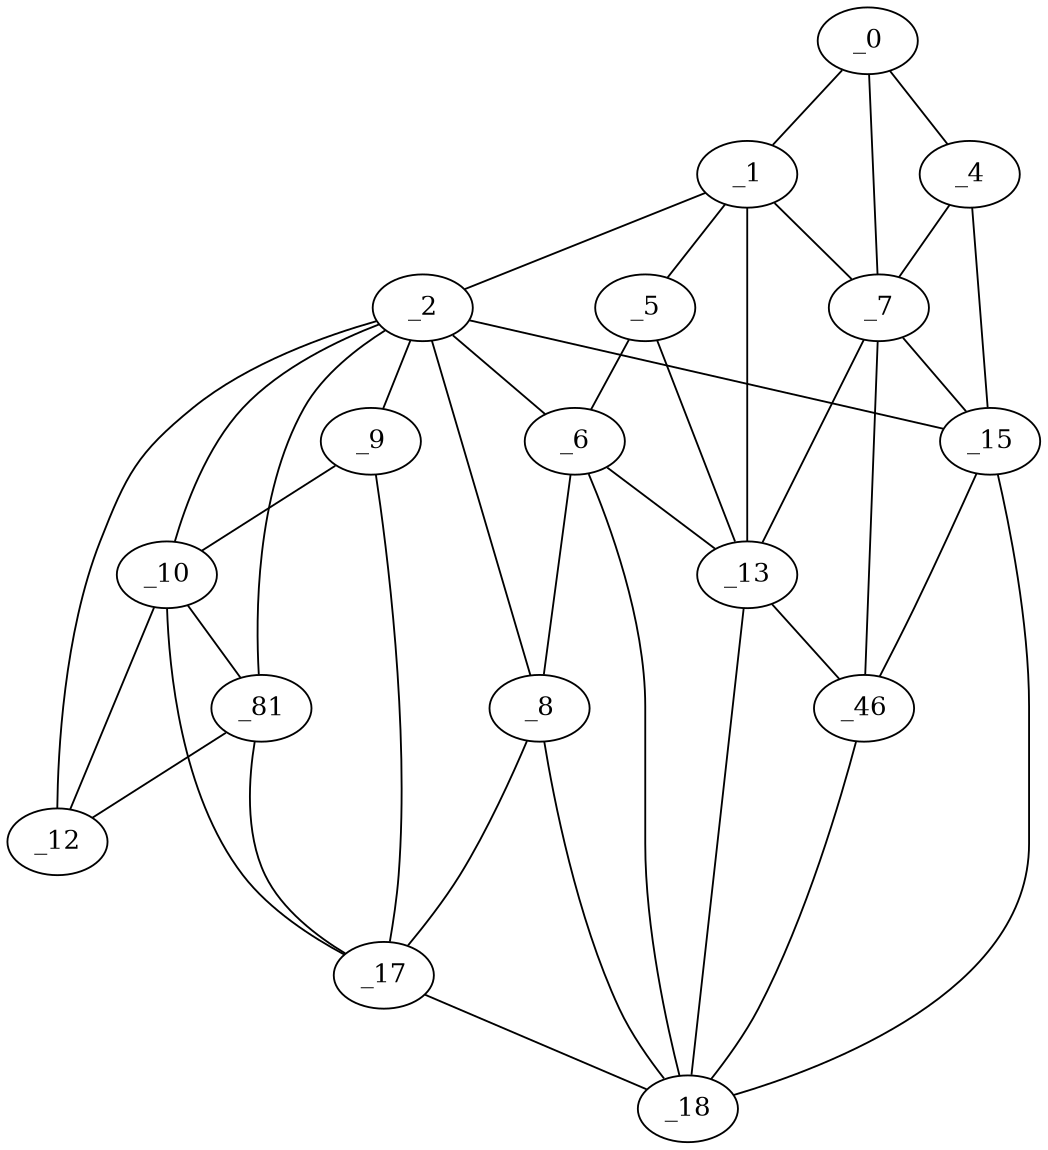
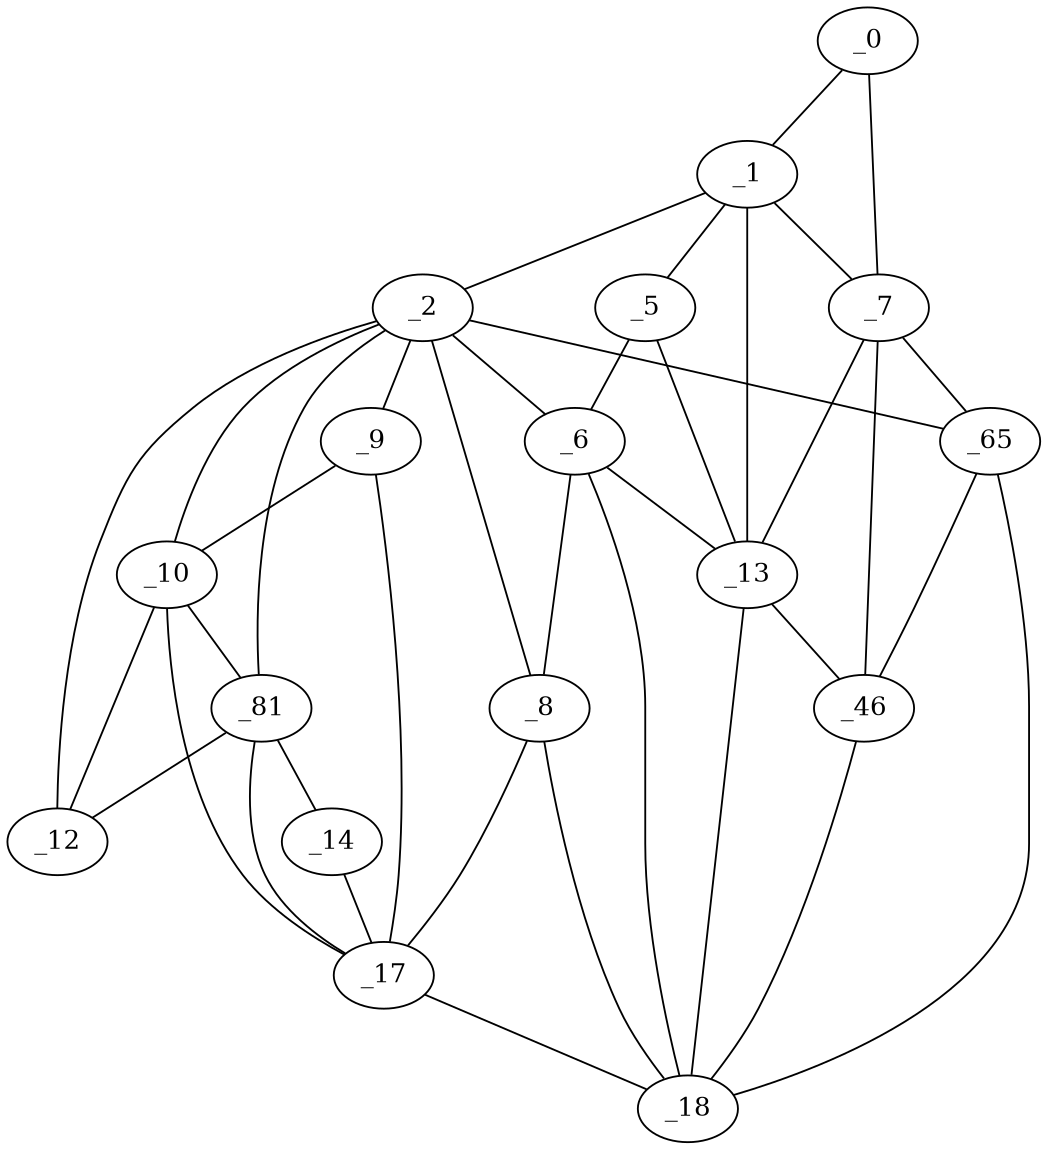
(970, 174) -> none
(990, 441) -> (990, 441)
none -> (332, 842)
